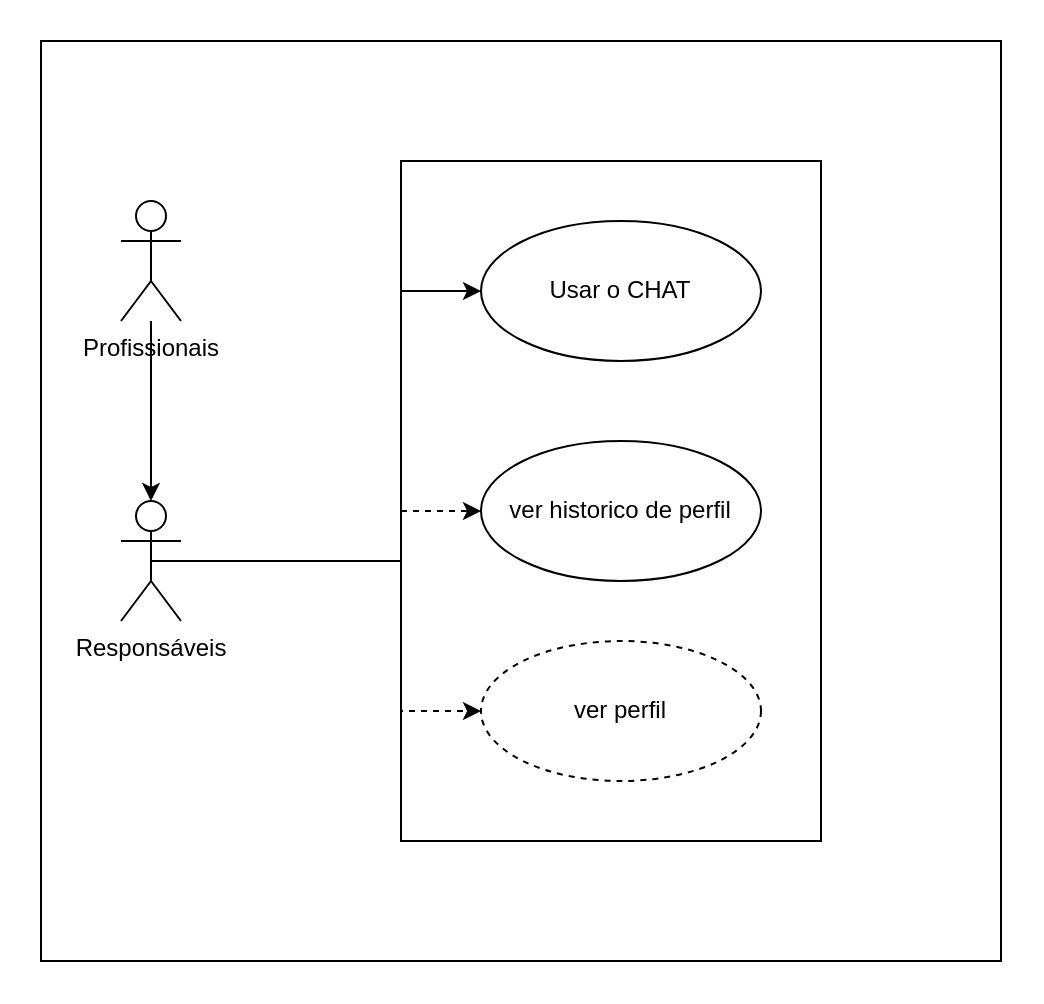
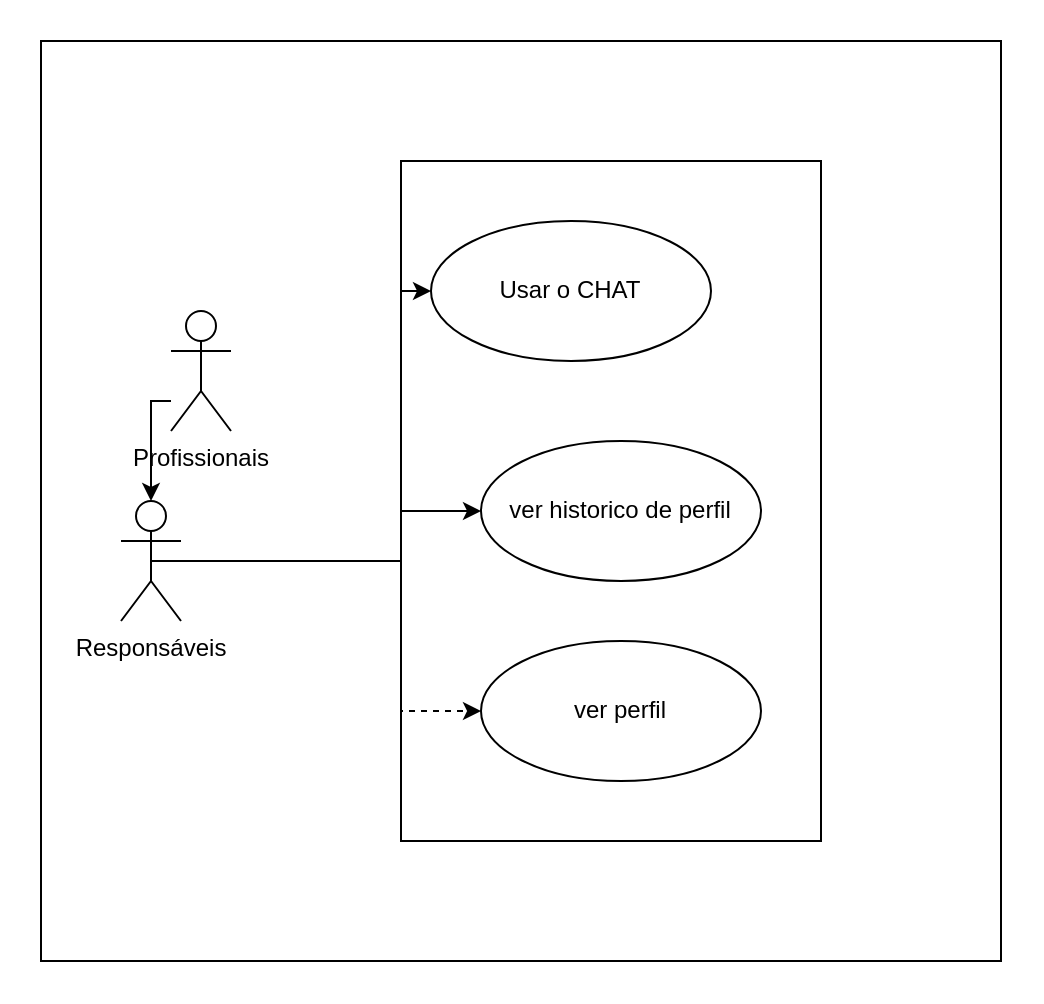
(151, 261) -> (201, 371)
(621, 291) -> (571, 291)
(433, 511) -> (433, 511)
(621, 711) -> (621, 711)
